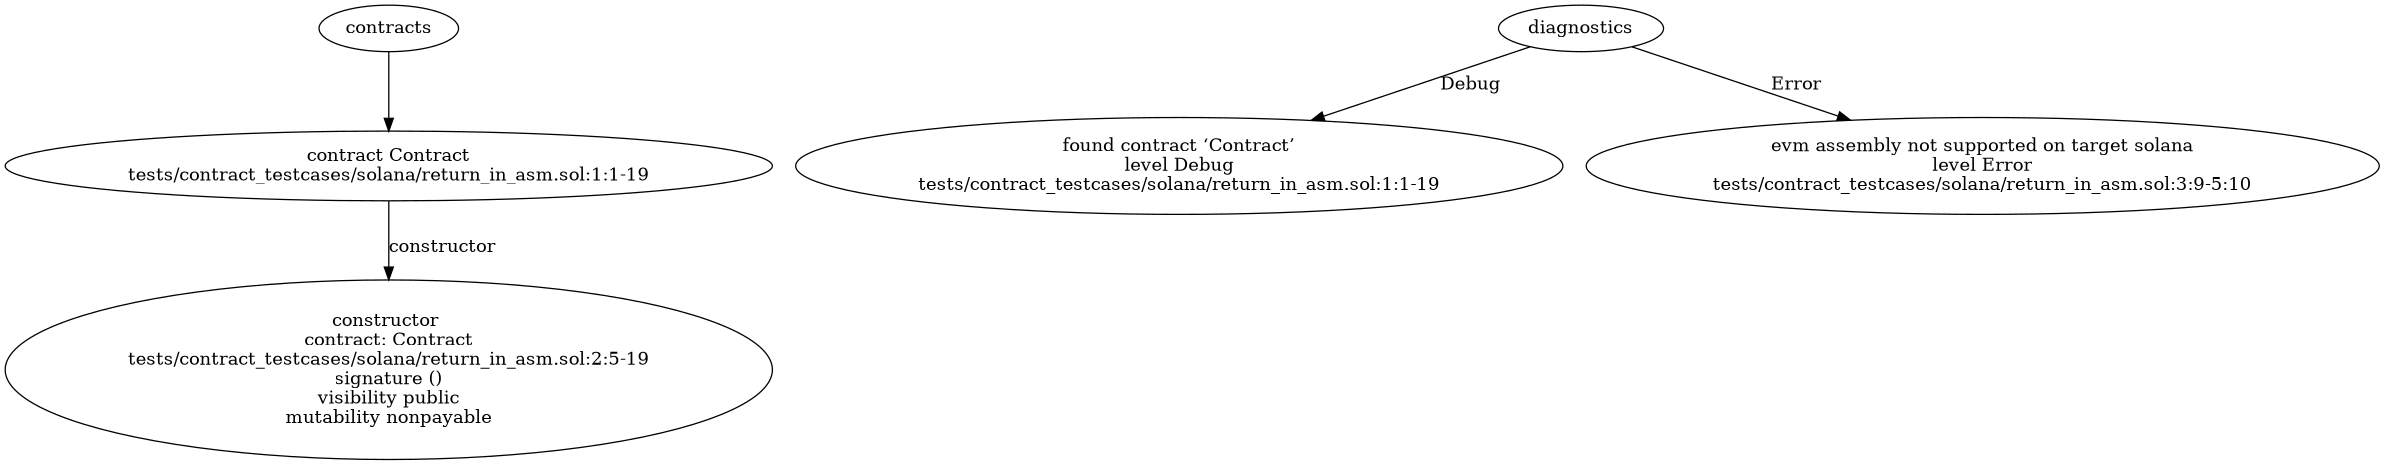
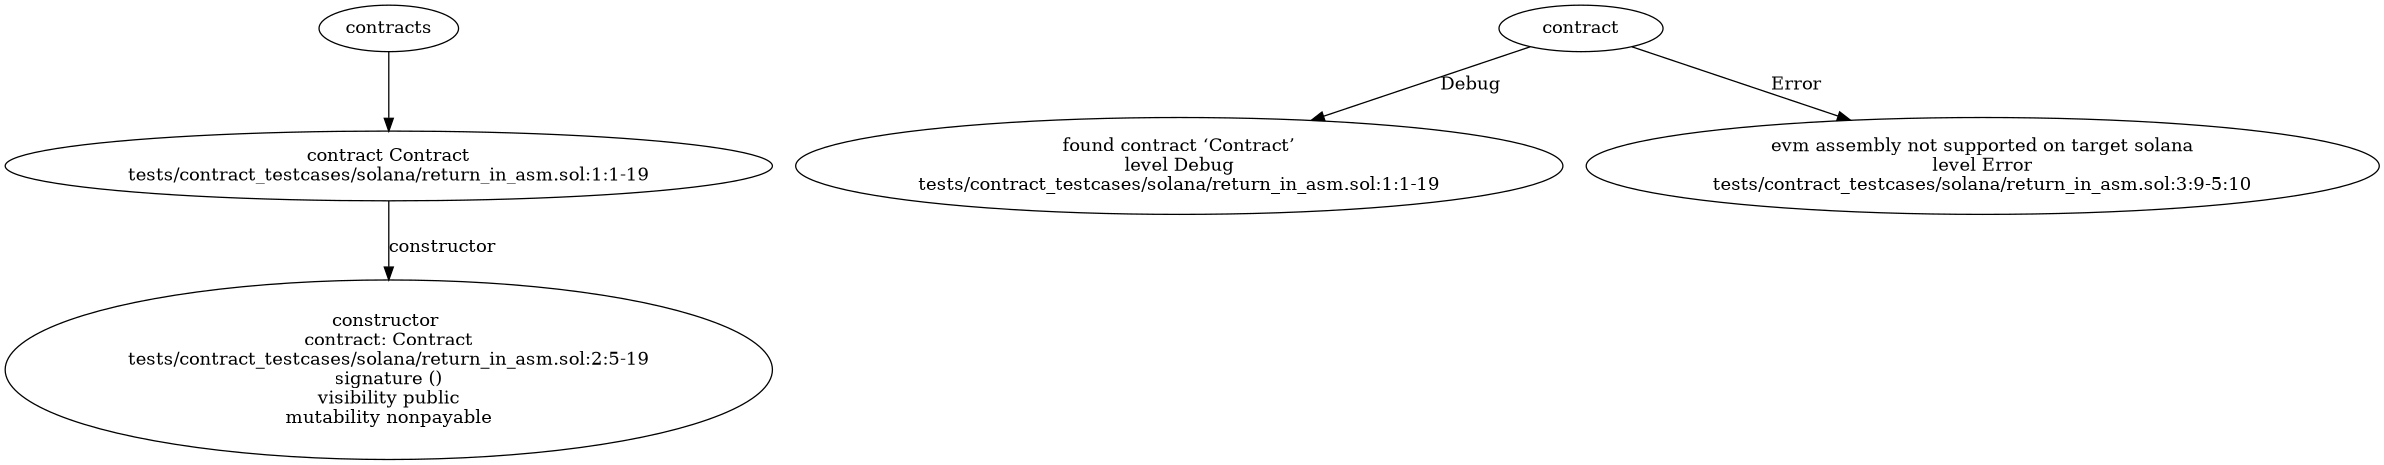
(1581, 28) -> (1581, 28)
